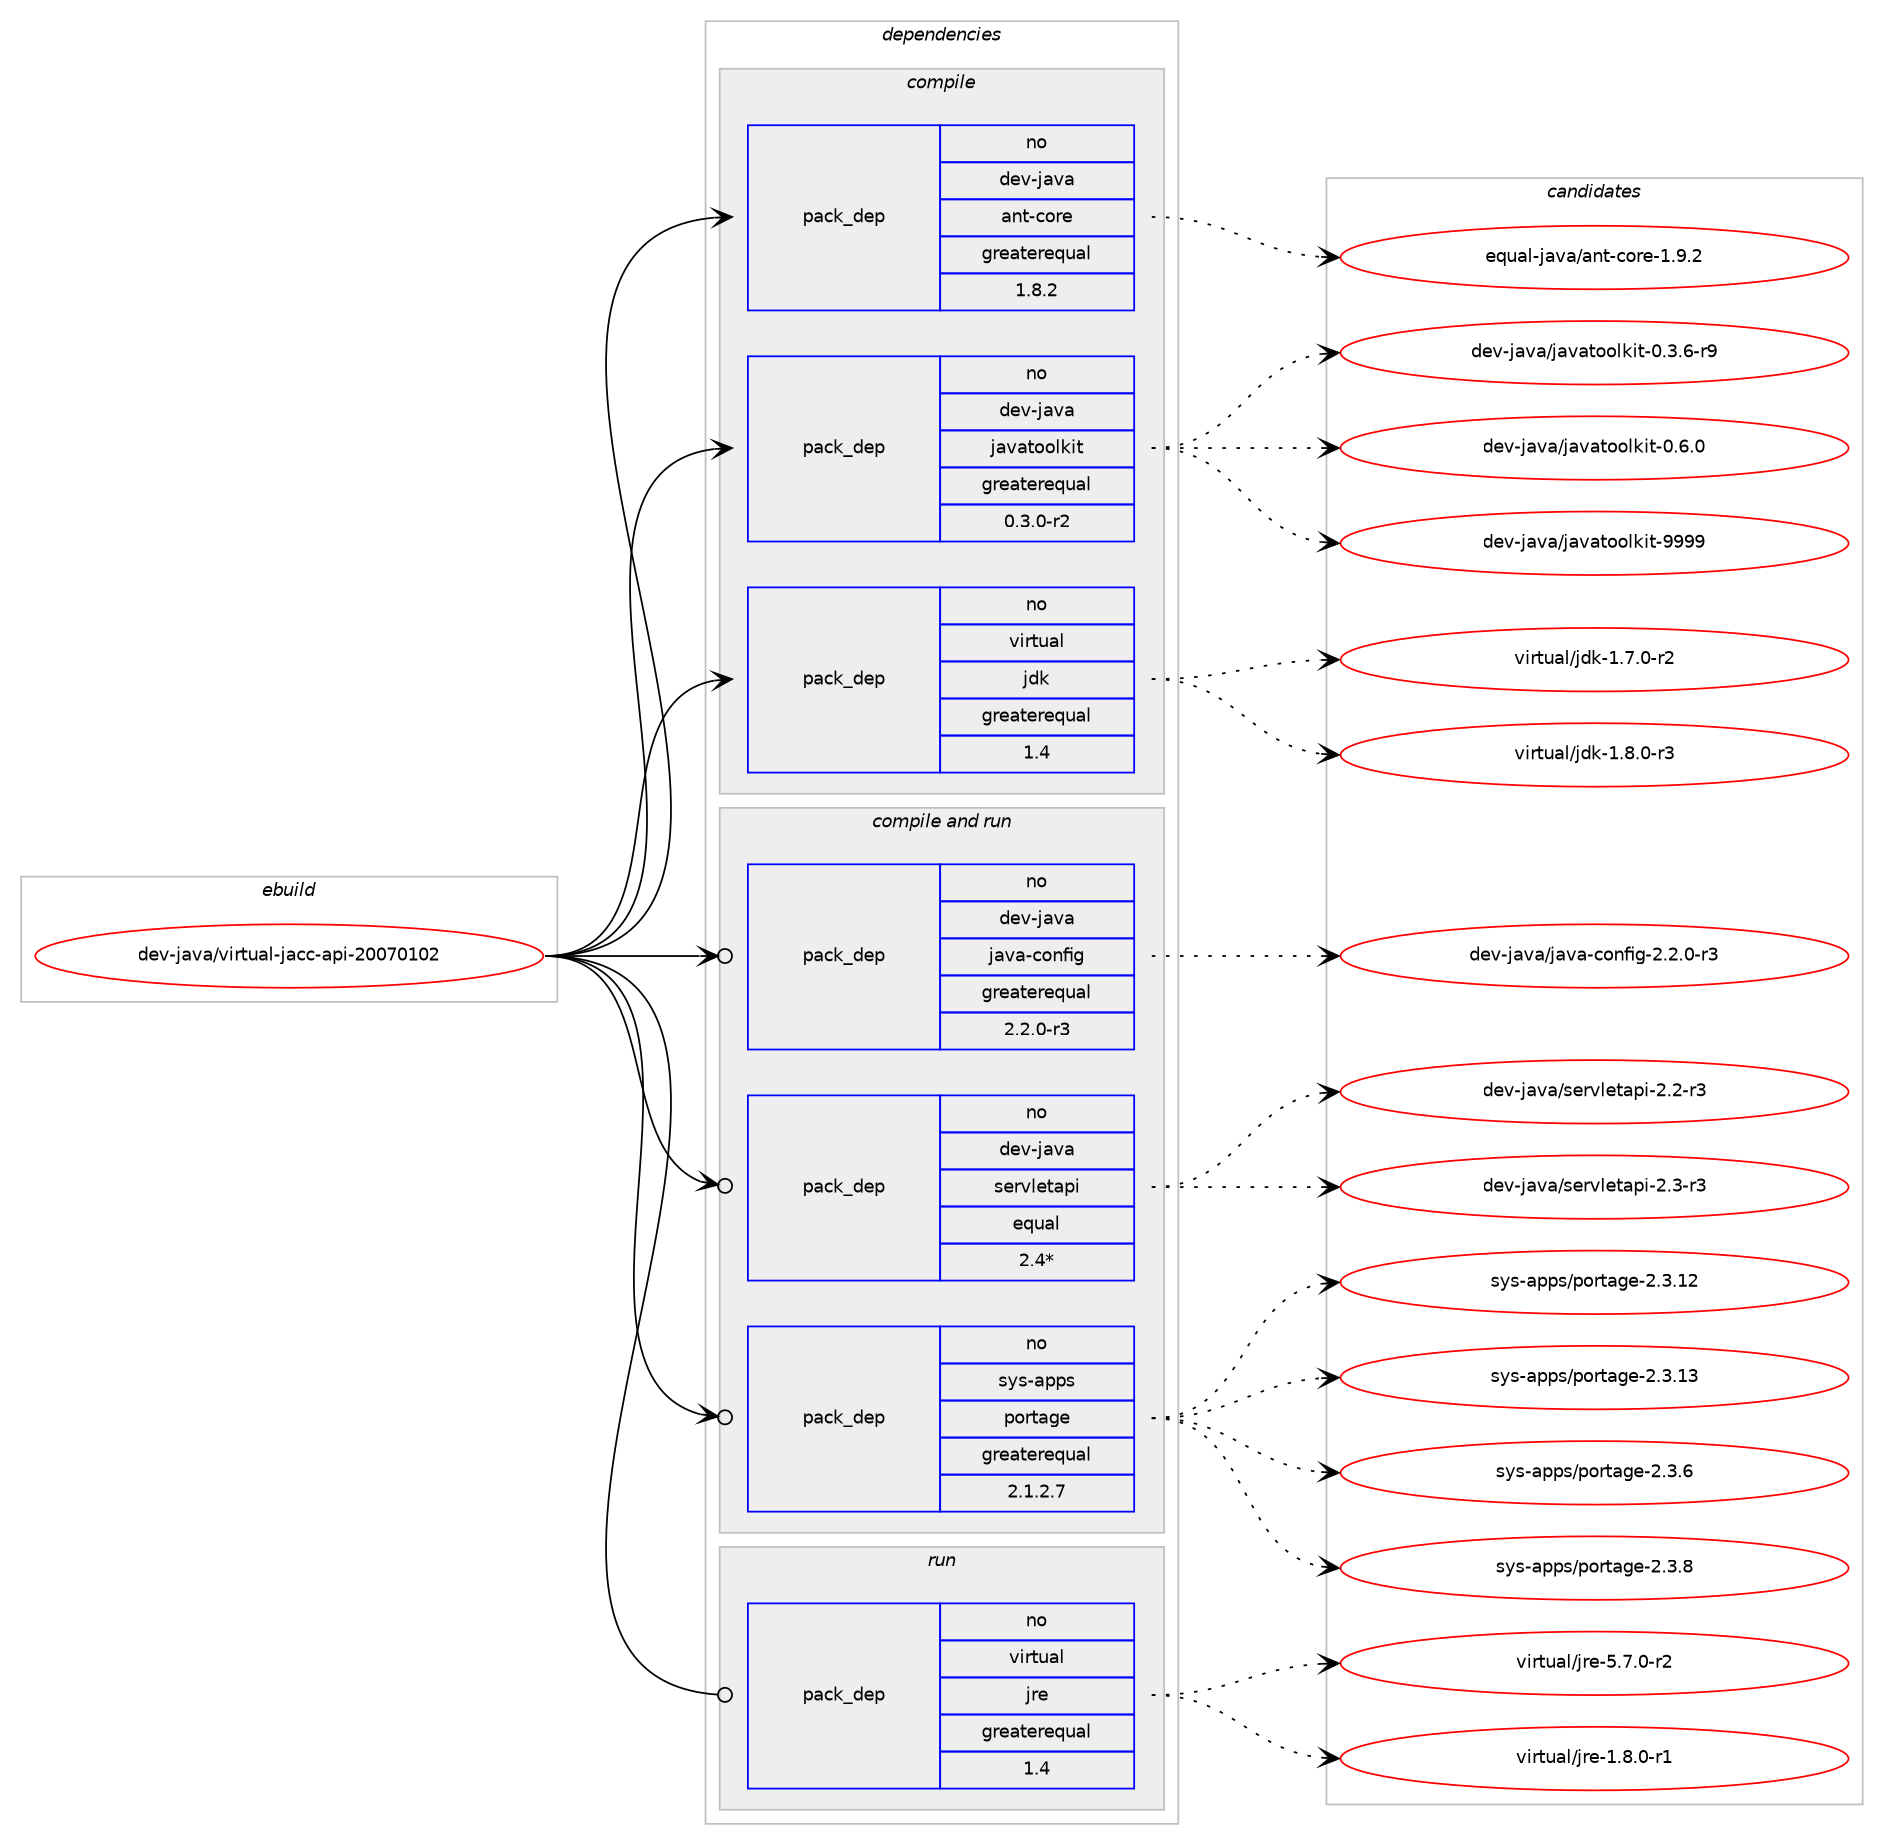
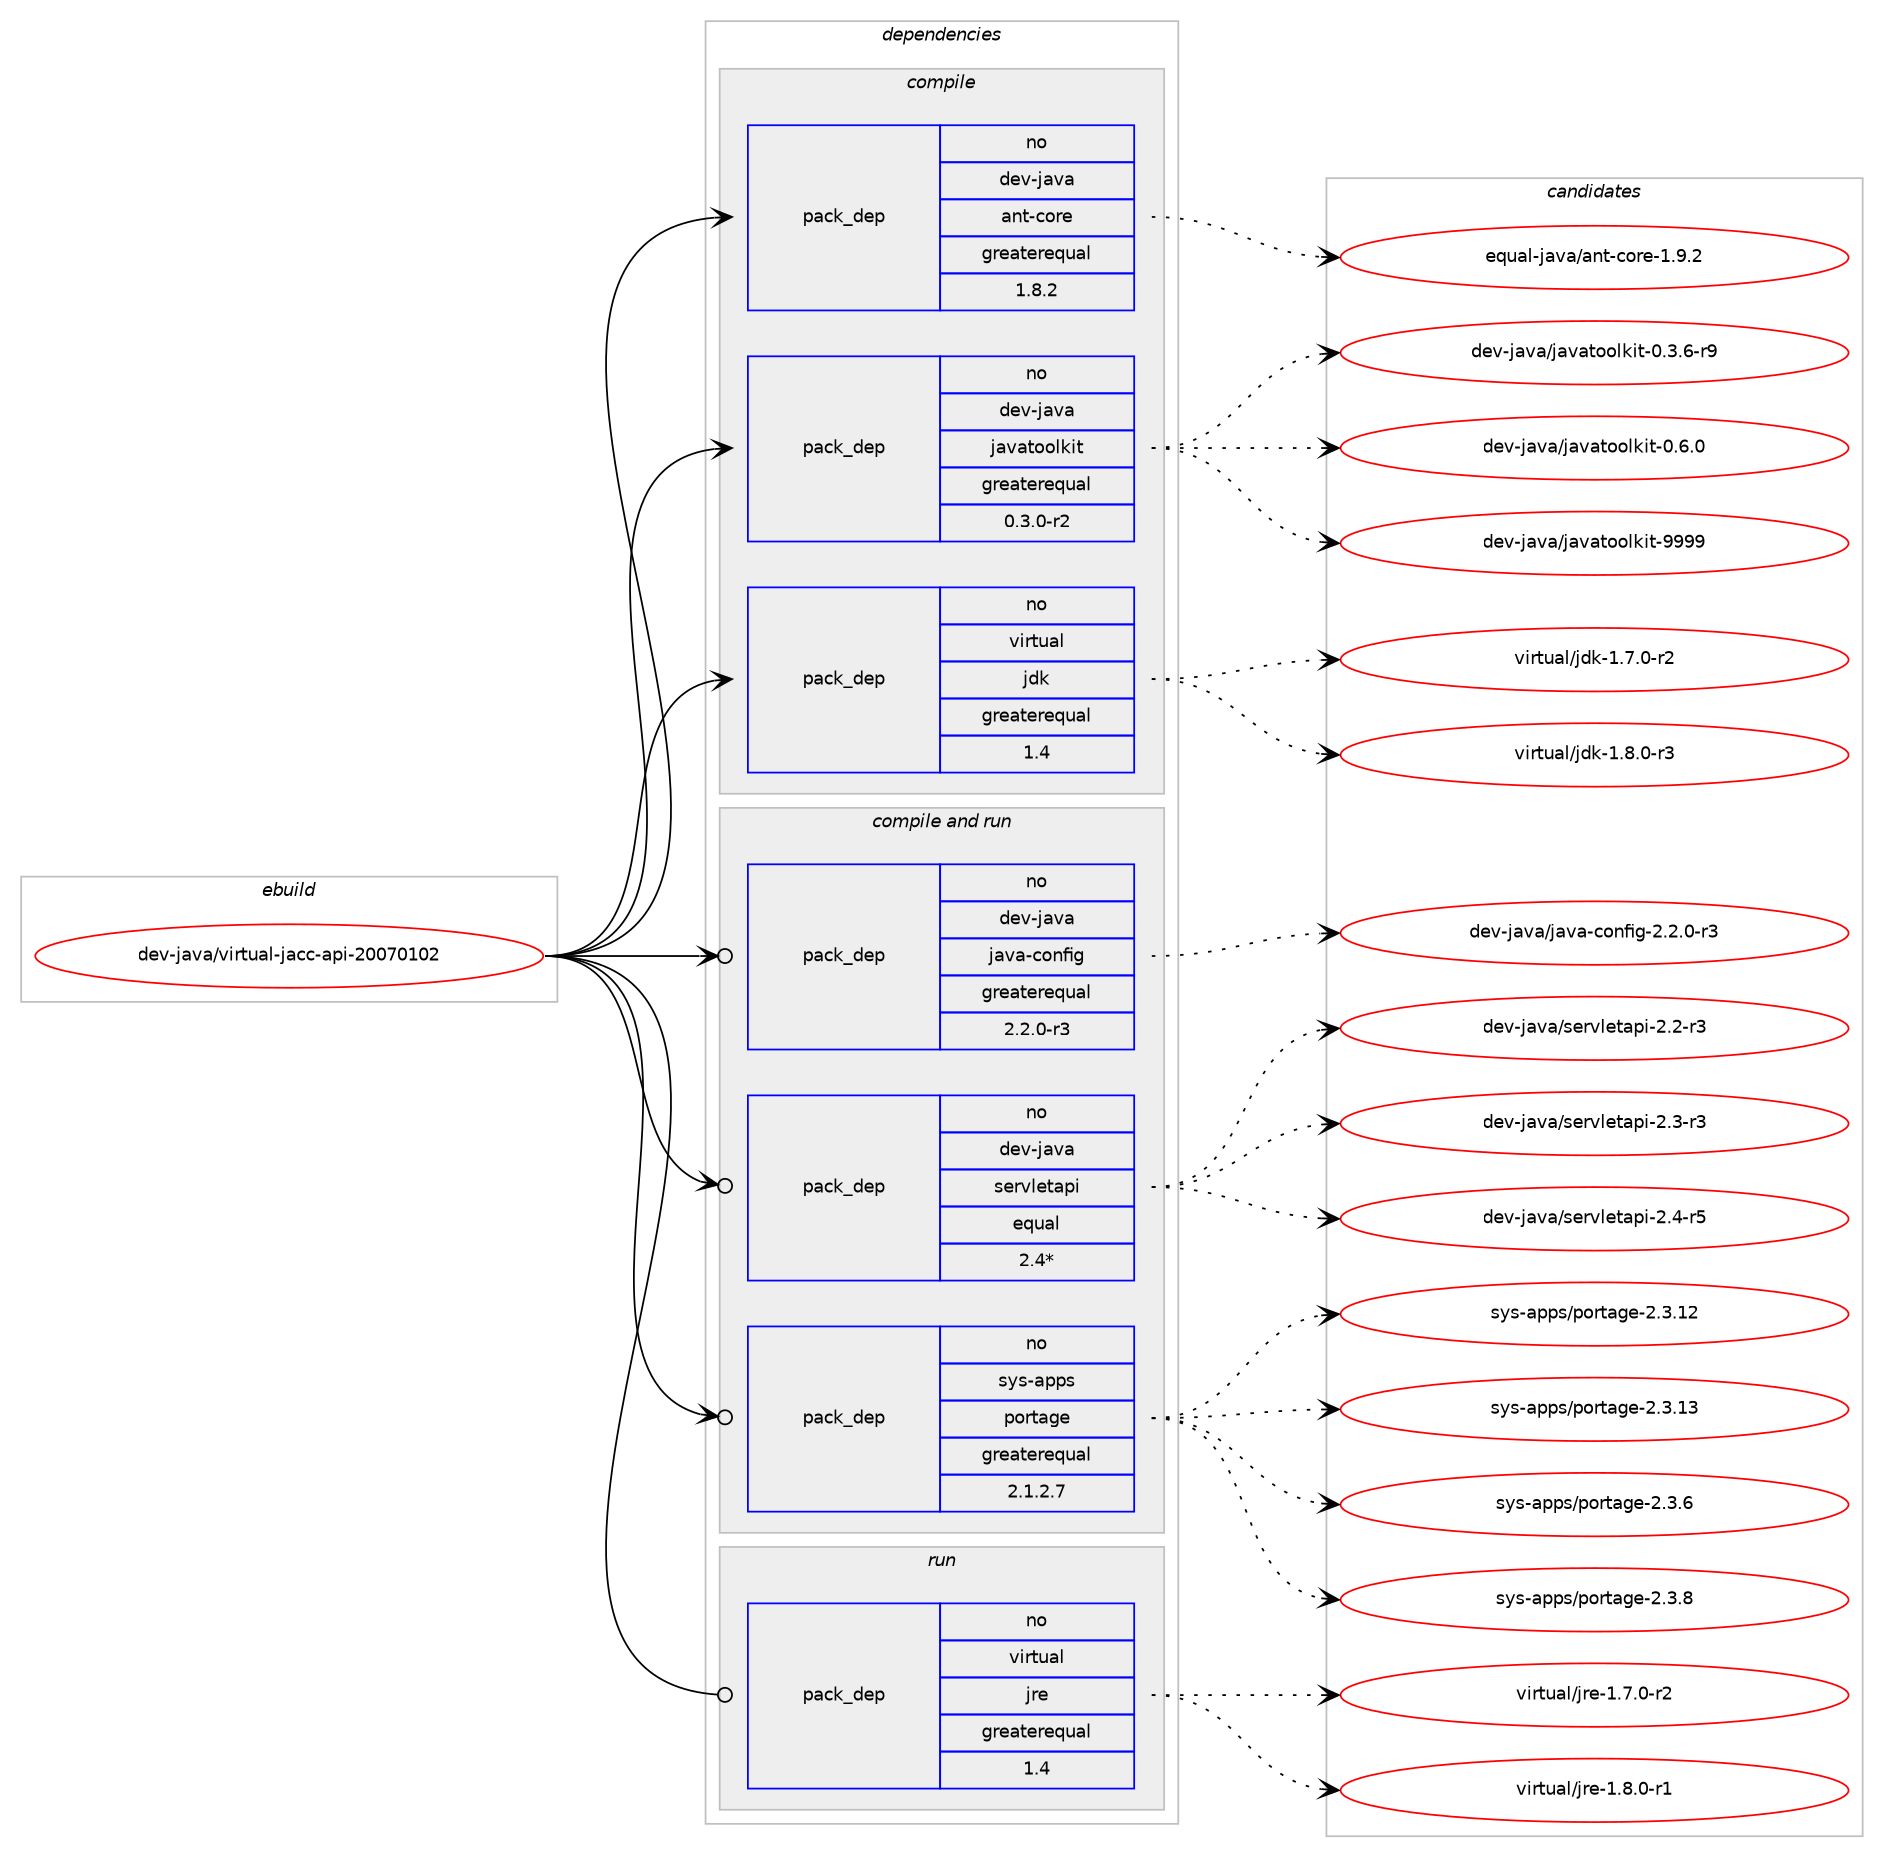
none -> (1595, 1219)
(1595, 1663) -> (1595, 1695)
